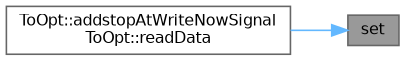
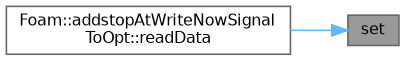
(148, 30) -> (148, 30)
